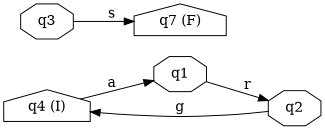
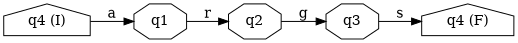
(180, 21) -> (468, 21)
(184, 116) -> (299, 21)
